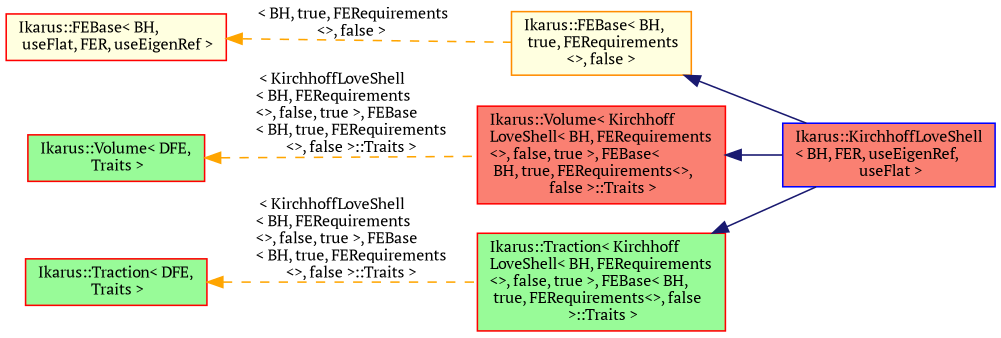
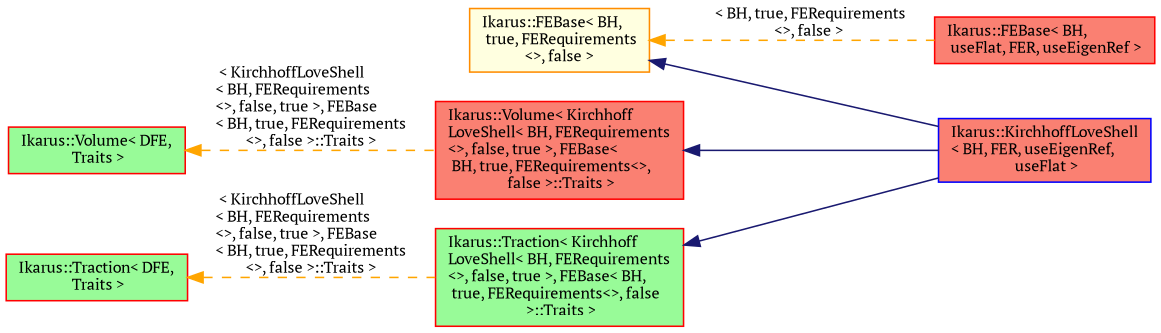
(116, 37) -> (1045, 40)
(377, 41) -> (800, 40)
